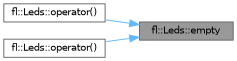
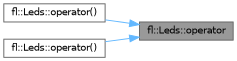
(186, 31) -> (186, 31)
